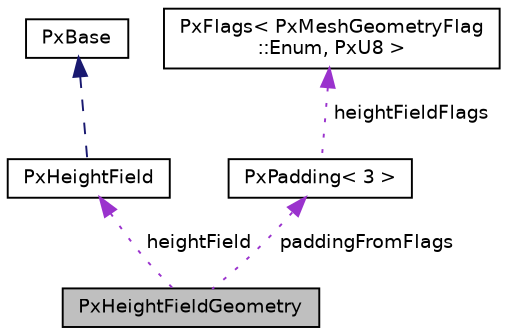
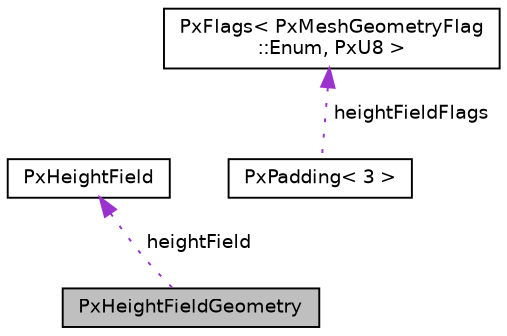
(77, 39) -> none
(254, 253) -> none
